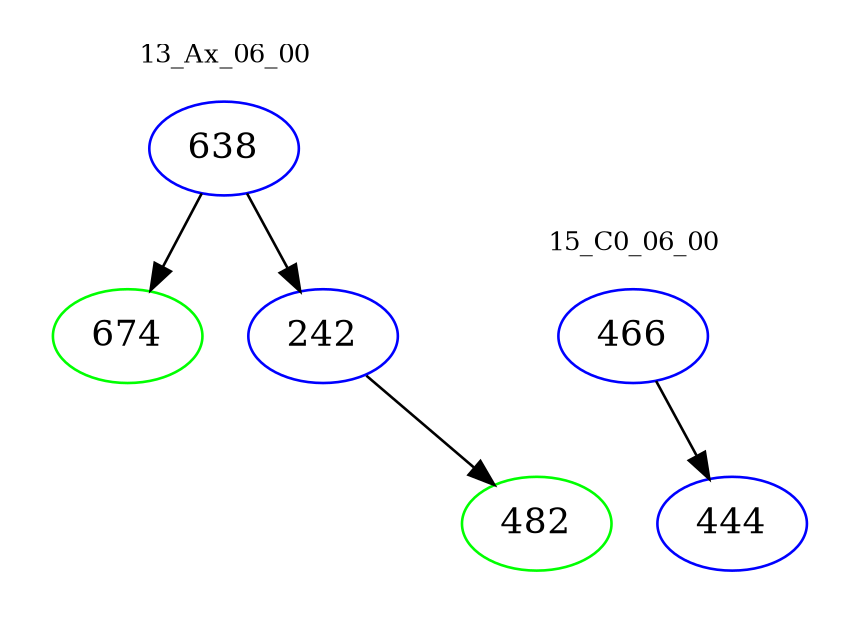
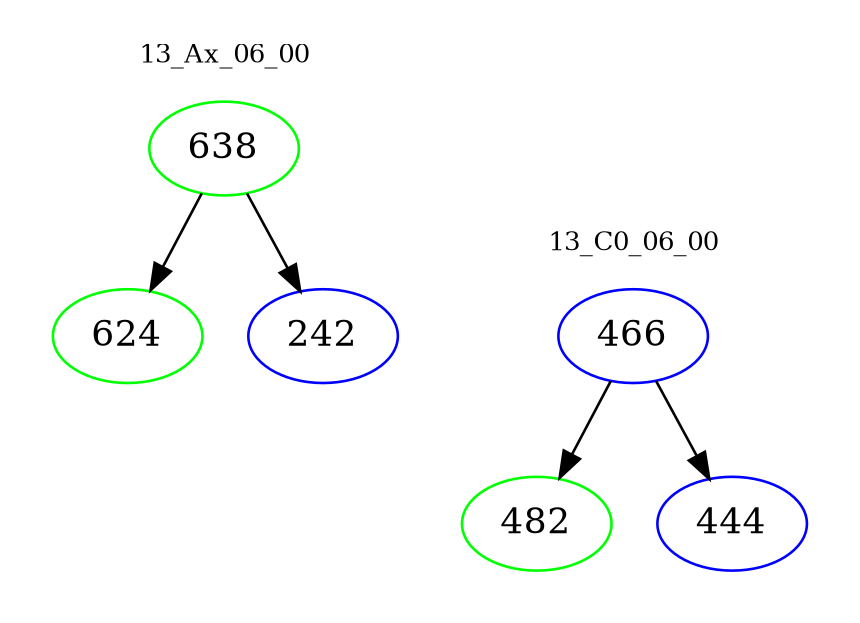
(224, 149) -> (224, 149)
(634, 244) -> (634, 244)
(128, 336) -> (128, 336)
(420, 422) -> (591, 418)
